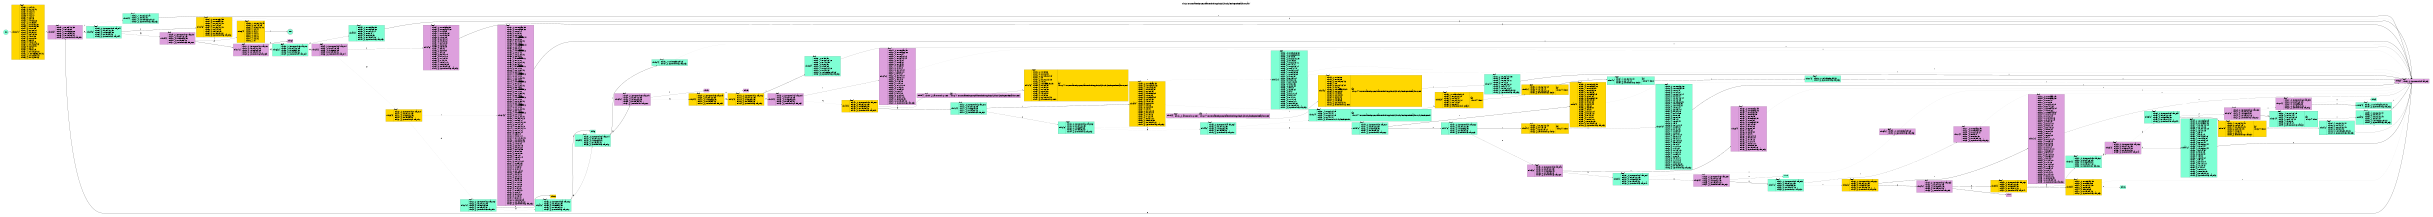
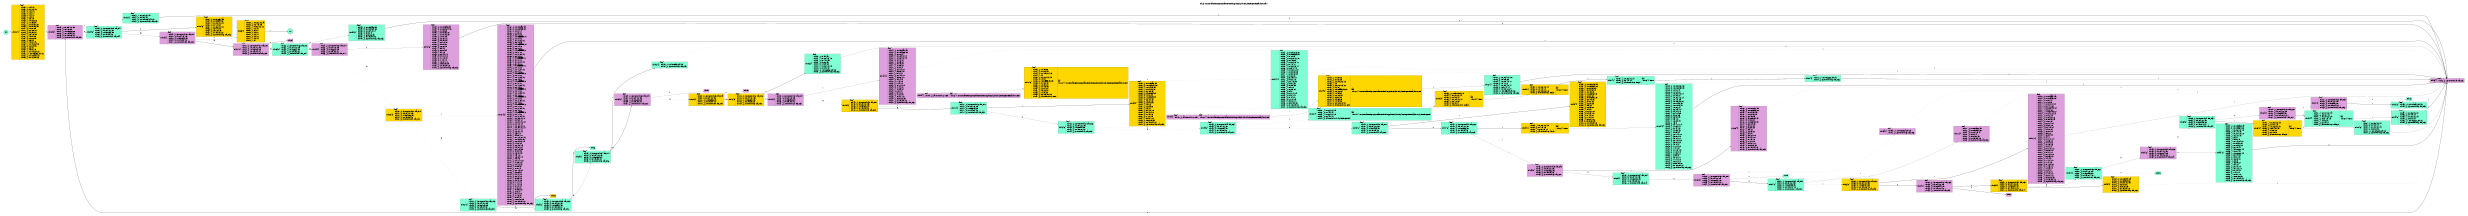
(2111, 187) -> (2128, 173)
